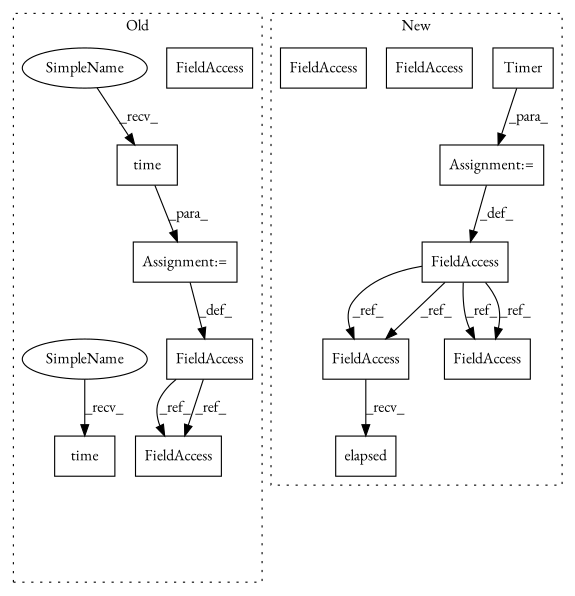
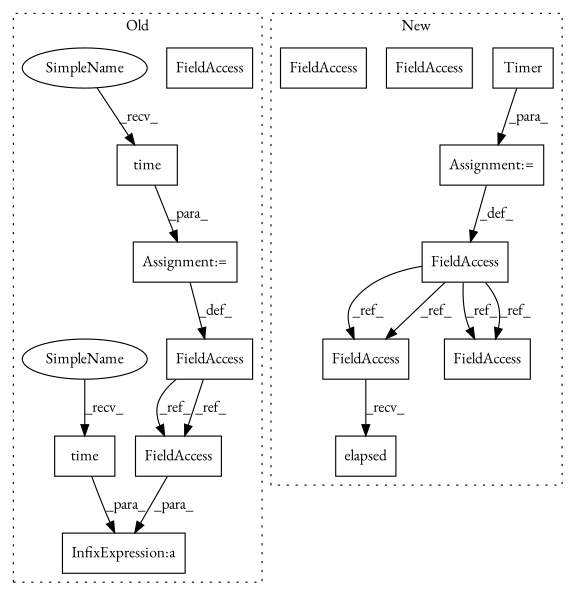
none -> (124, 553)
